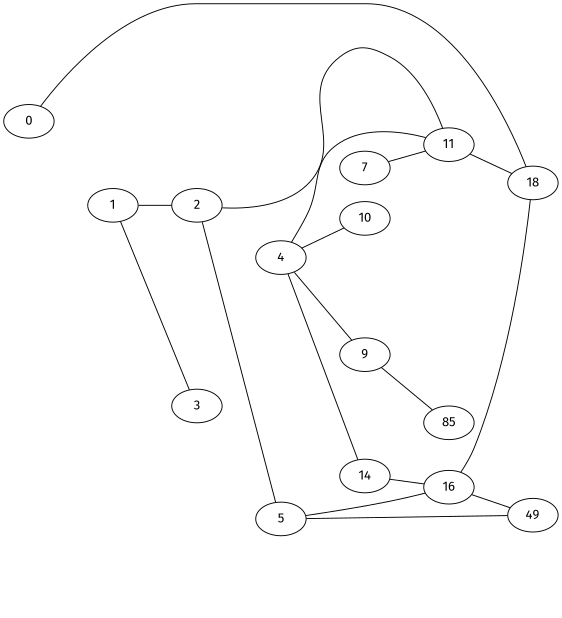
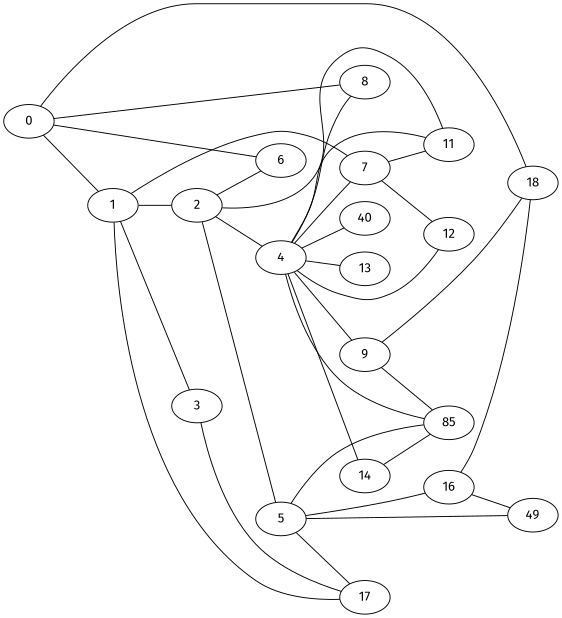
none -> (365, 82)
none -> (236, 141)
none -> (281, 161)
none -> (71, 163)
(491, 164) -> (458, 276)
none -> (322, 212)
(365, 218) -> (365, 218)
none -> (239, 231)
none -> (449, 234)
none -> (365, 269)
none -> (331, 370)
none -> (347, 447)
(407, 482) -> (407, 449)
none -> (365, 597)
